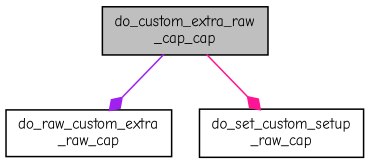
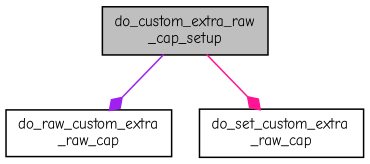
(185, 31) -> (185, 31)
(282, 133) -> (282, 133)
